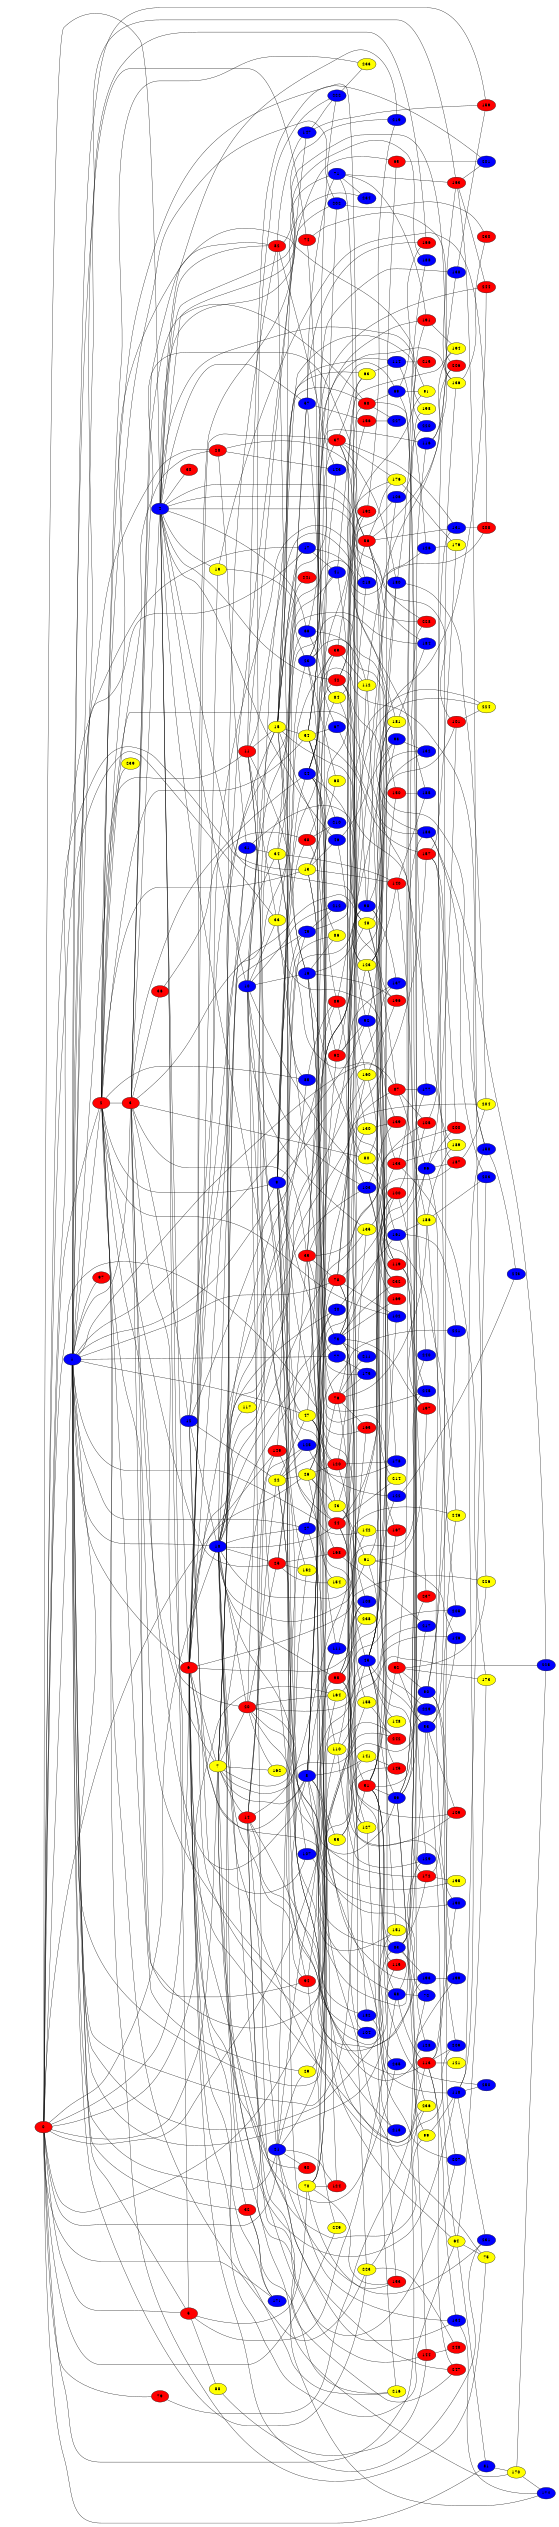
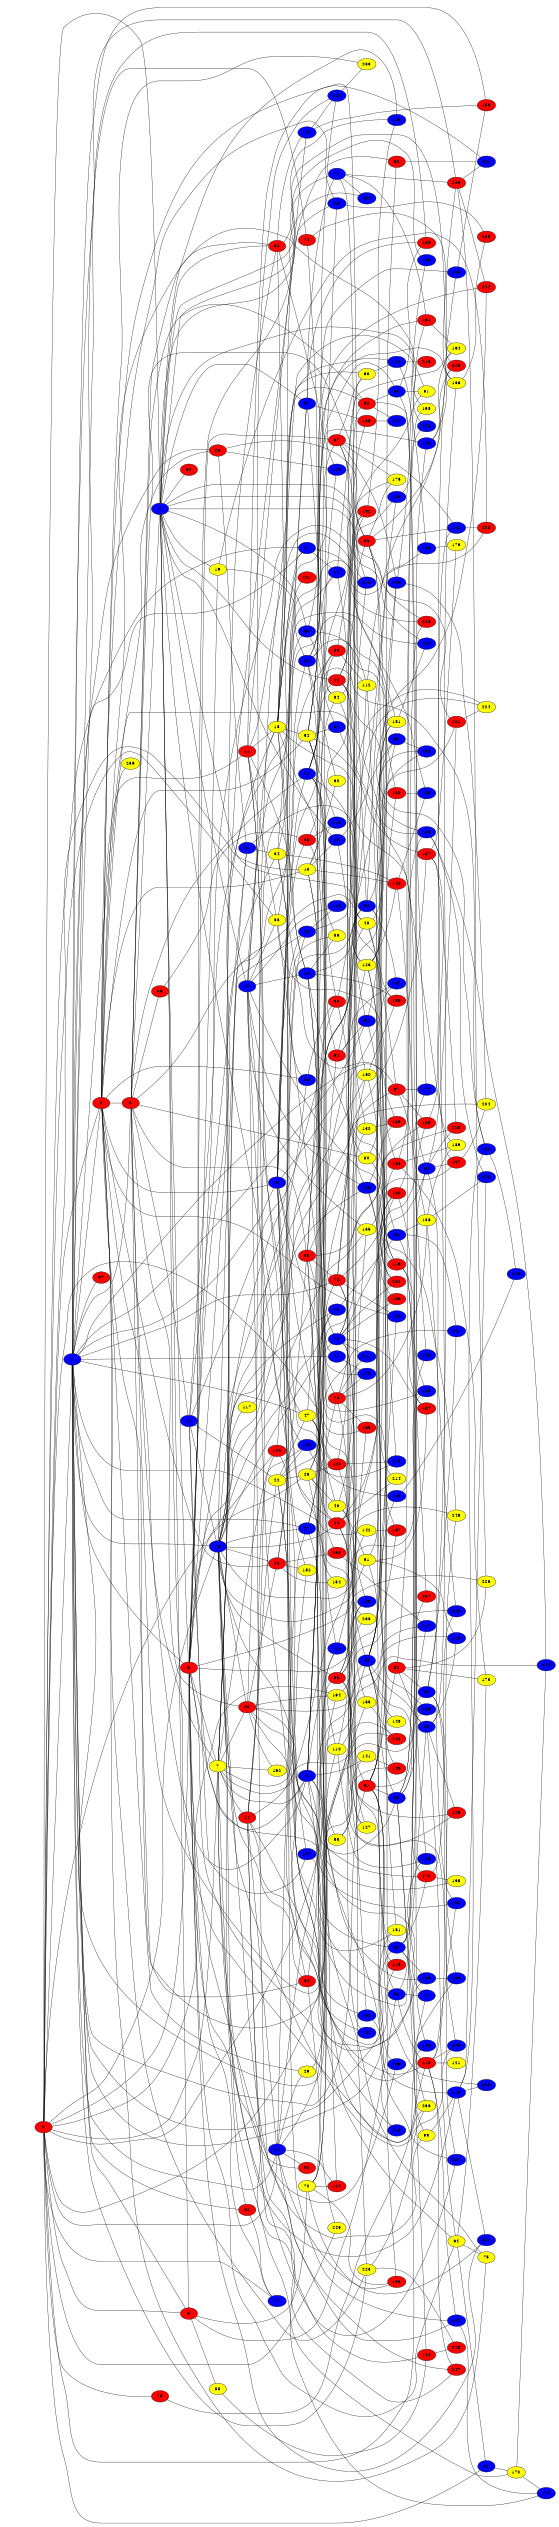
(427, 512) -> none
(397, 2392) -> none
